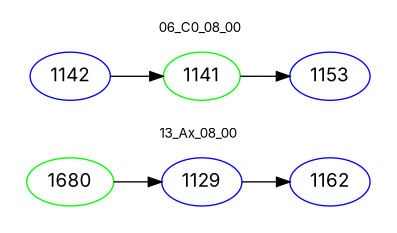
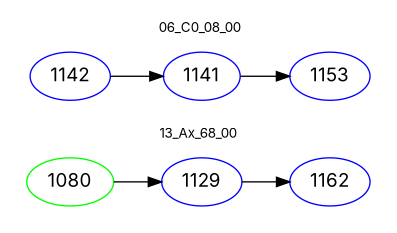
(202, 76) -> (202, 76)
(198, 134) -> (198, 134)
(70, 182) -> (70, 182)
